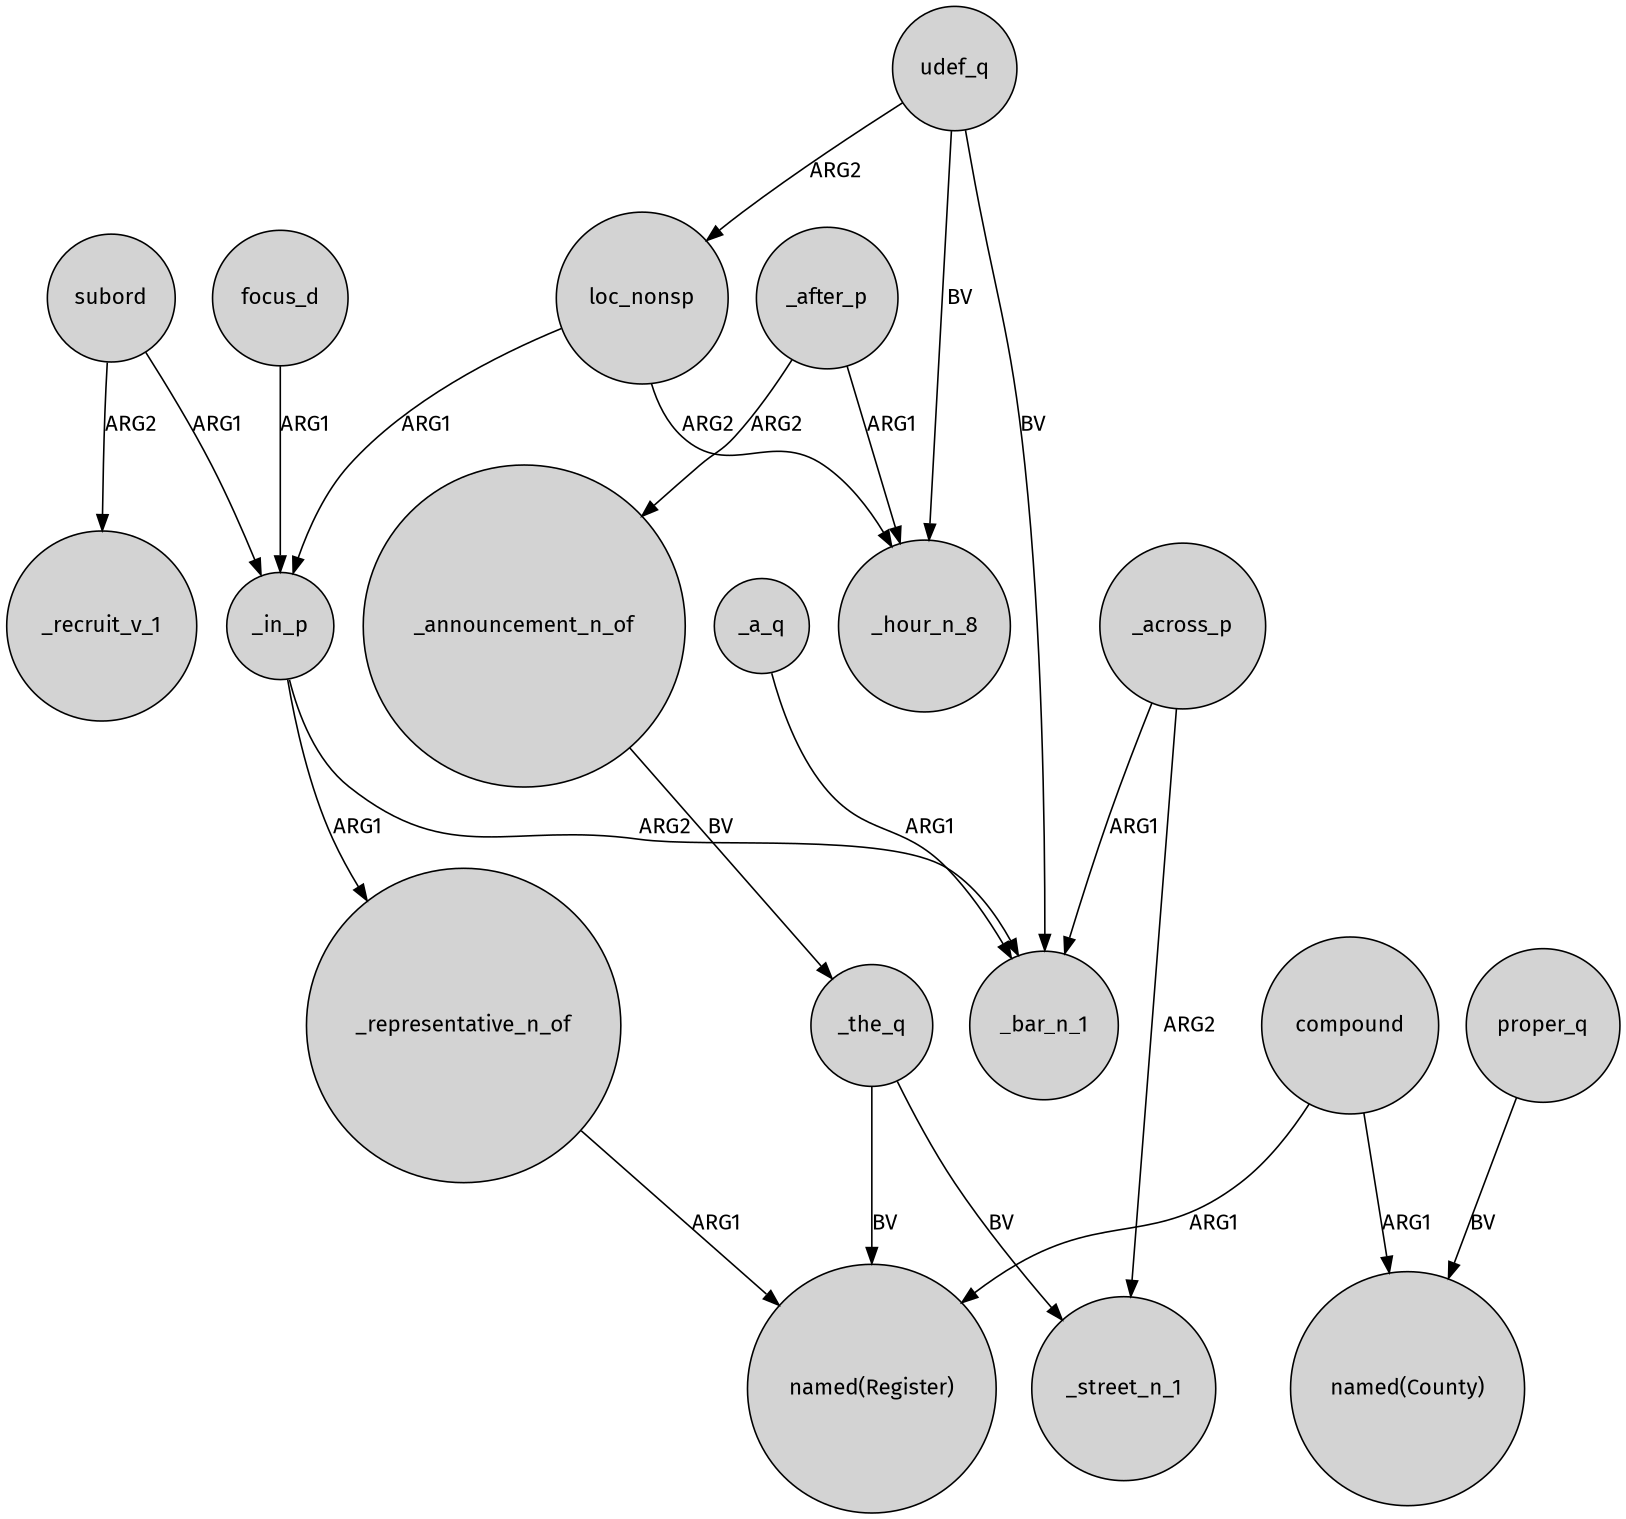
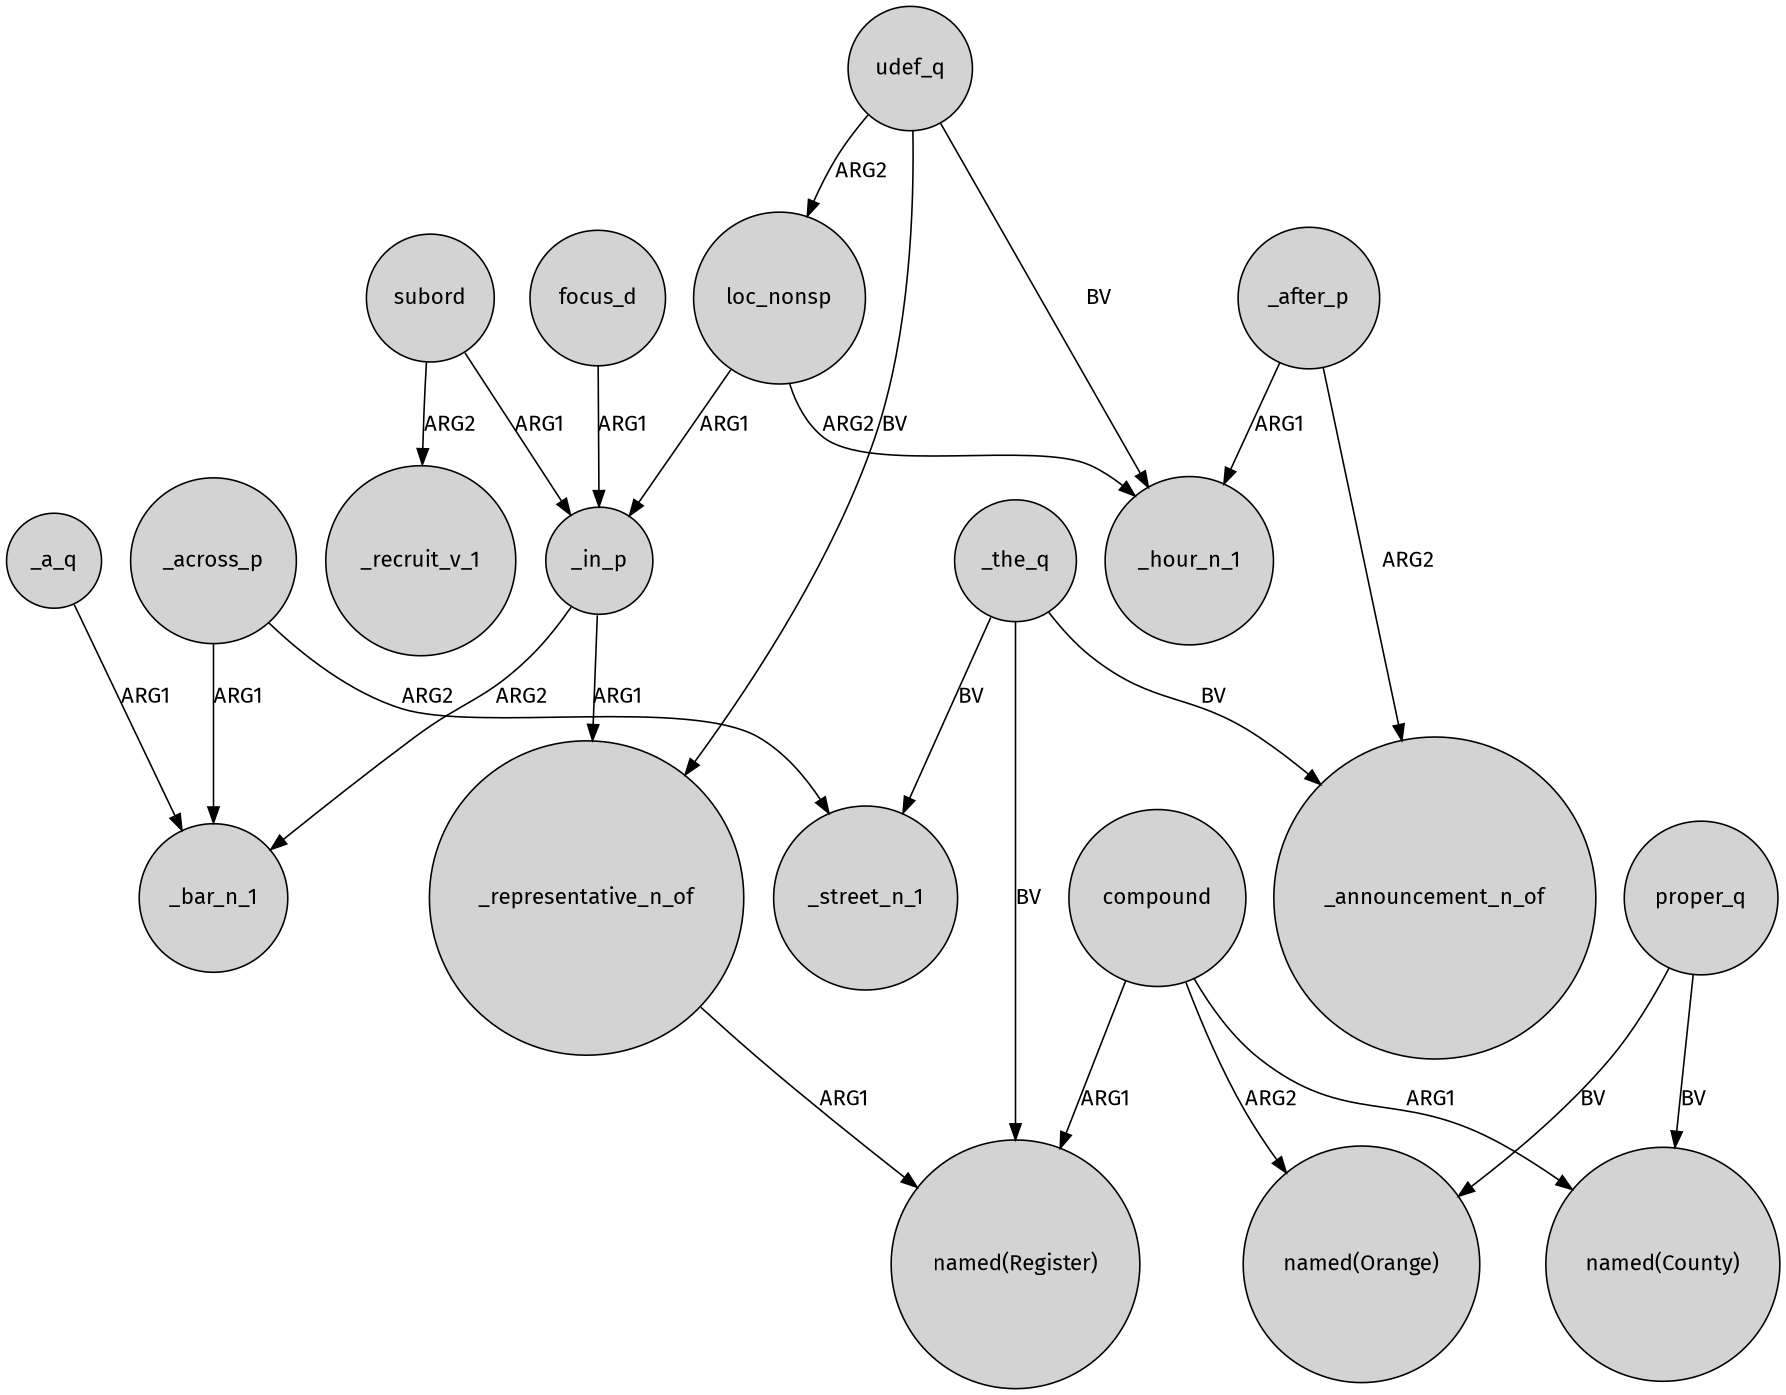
(1031, 529) -> (864, 466)
(924, 626) -> (1189, 561)
(725, 857) -> (1174, 699)
none -> (1361, 1264)
